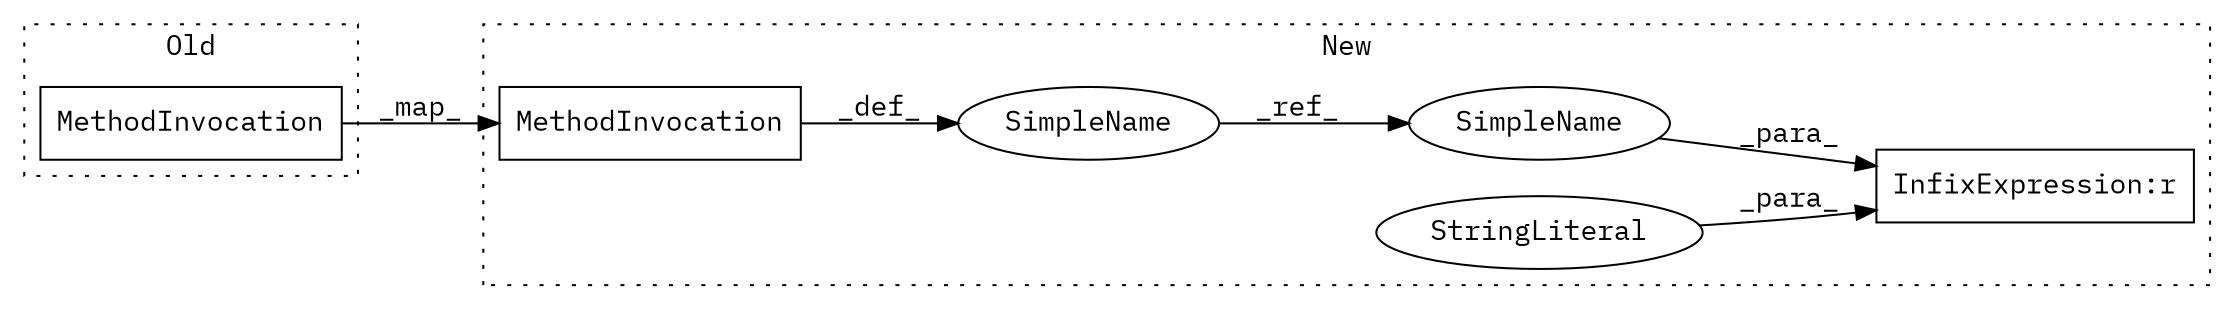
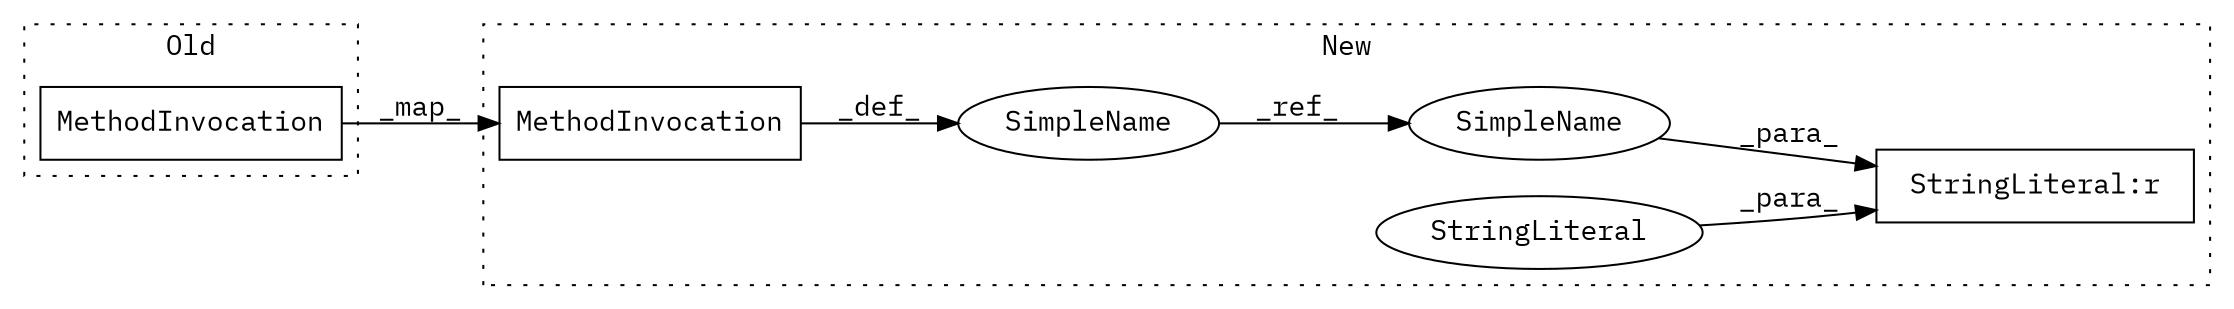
(2035, 186) -> (2035, 186)
